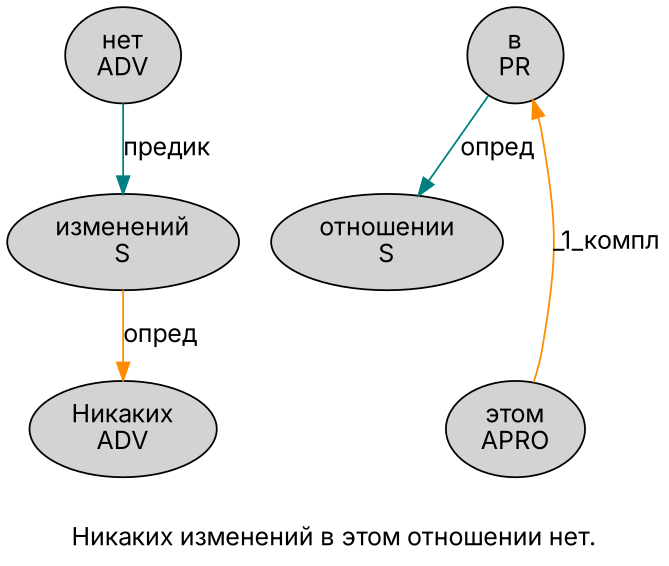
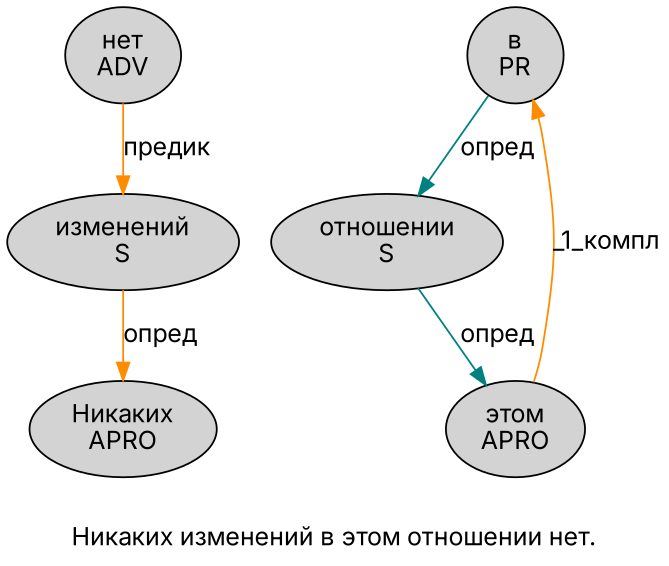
(123, 139) -> (123, 139)
none -> (447, 329)
(123, 429) -> (123, 429)
